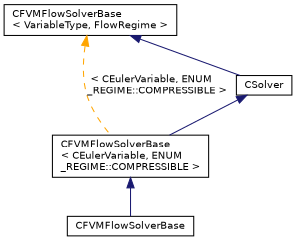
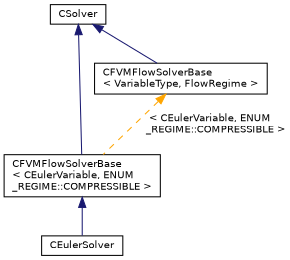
(190, 57) -> (129, 46)
(131, 226) -> (82, 246)
